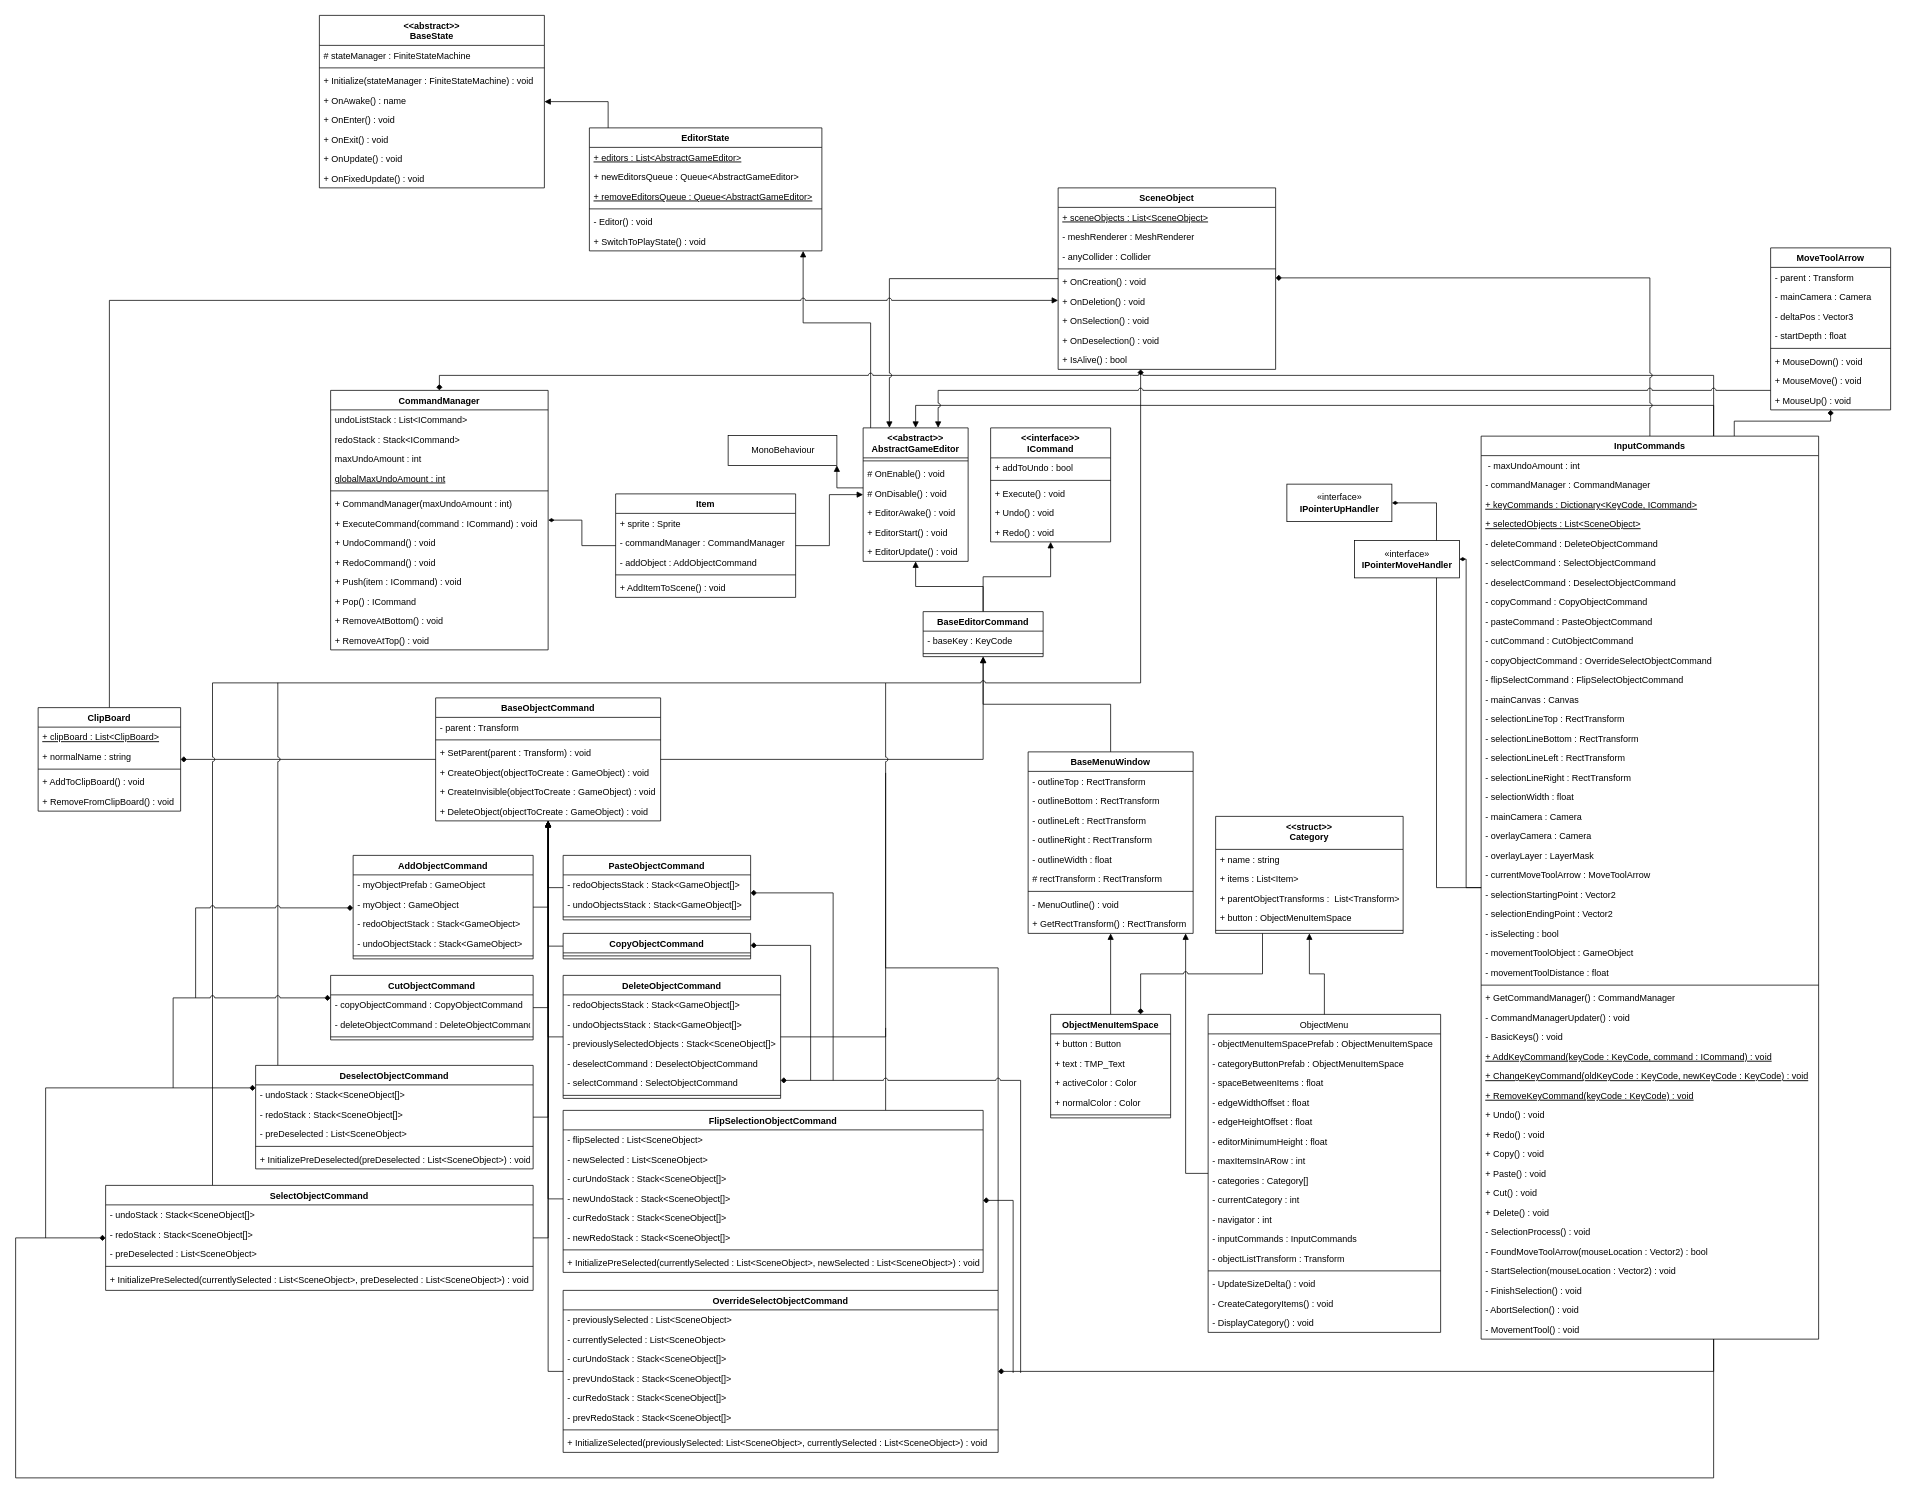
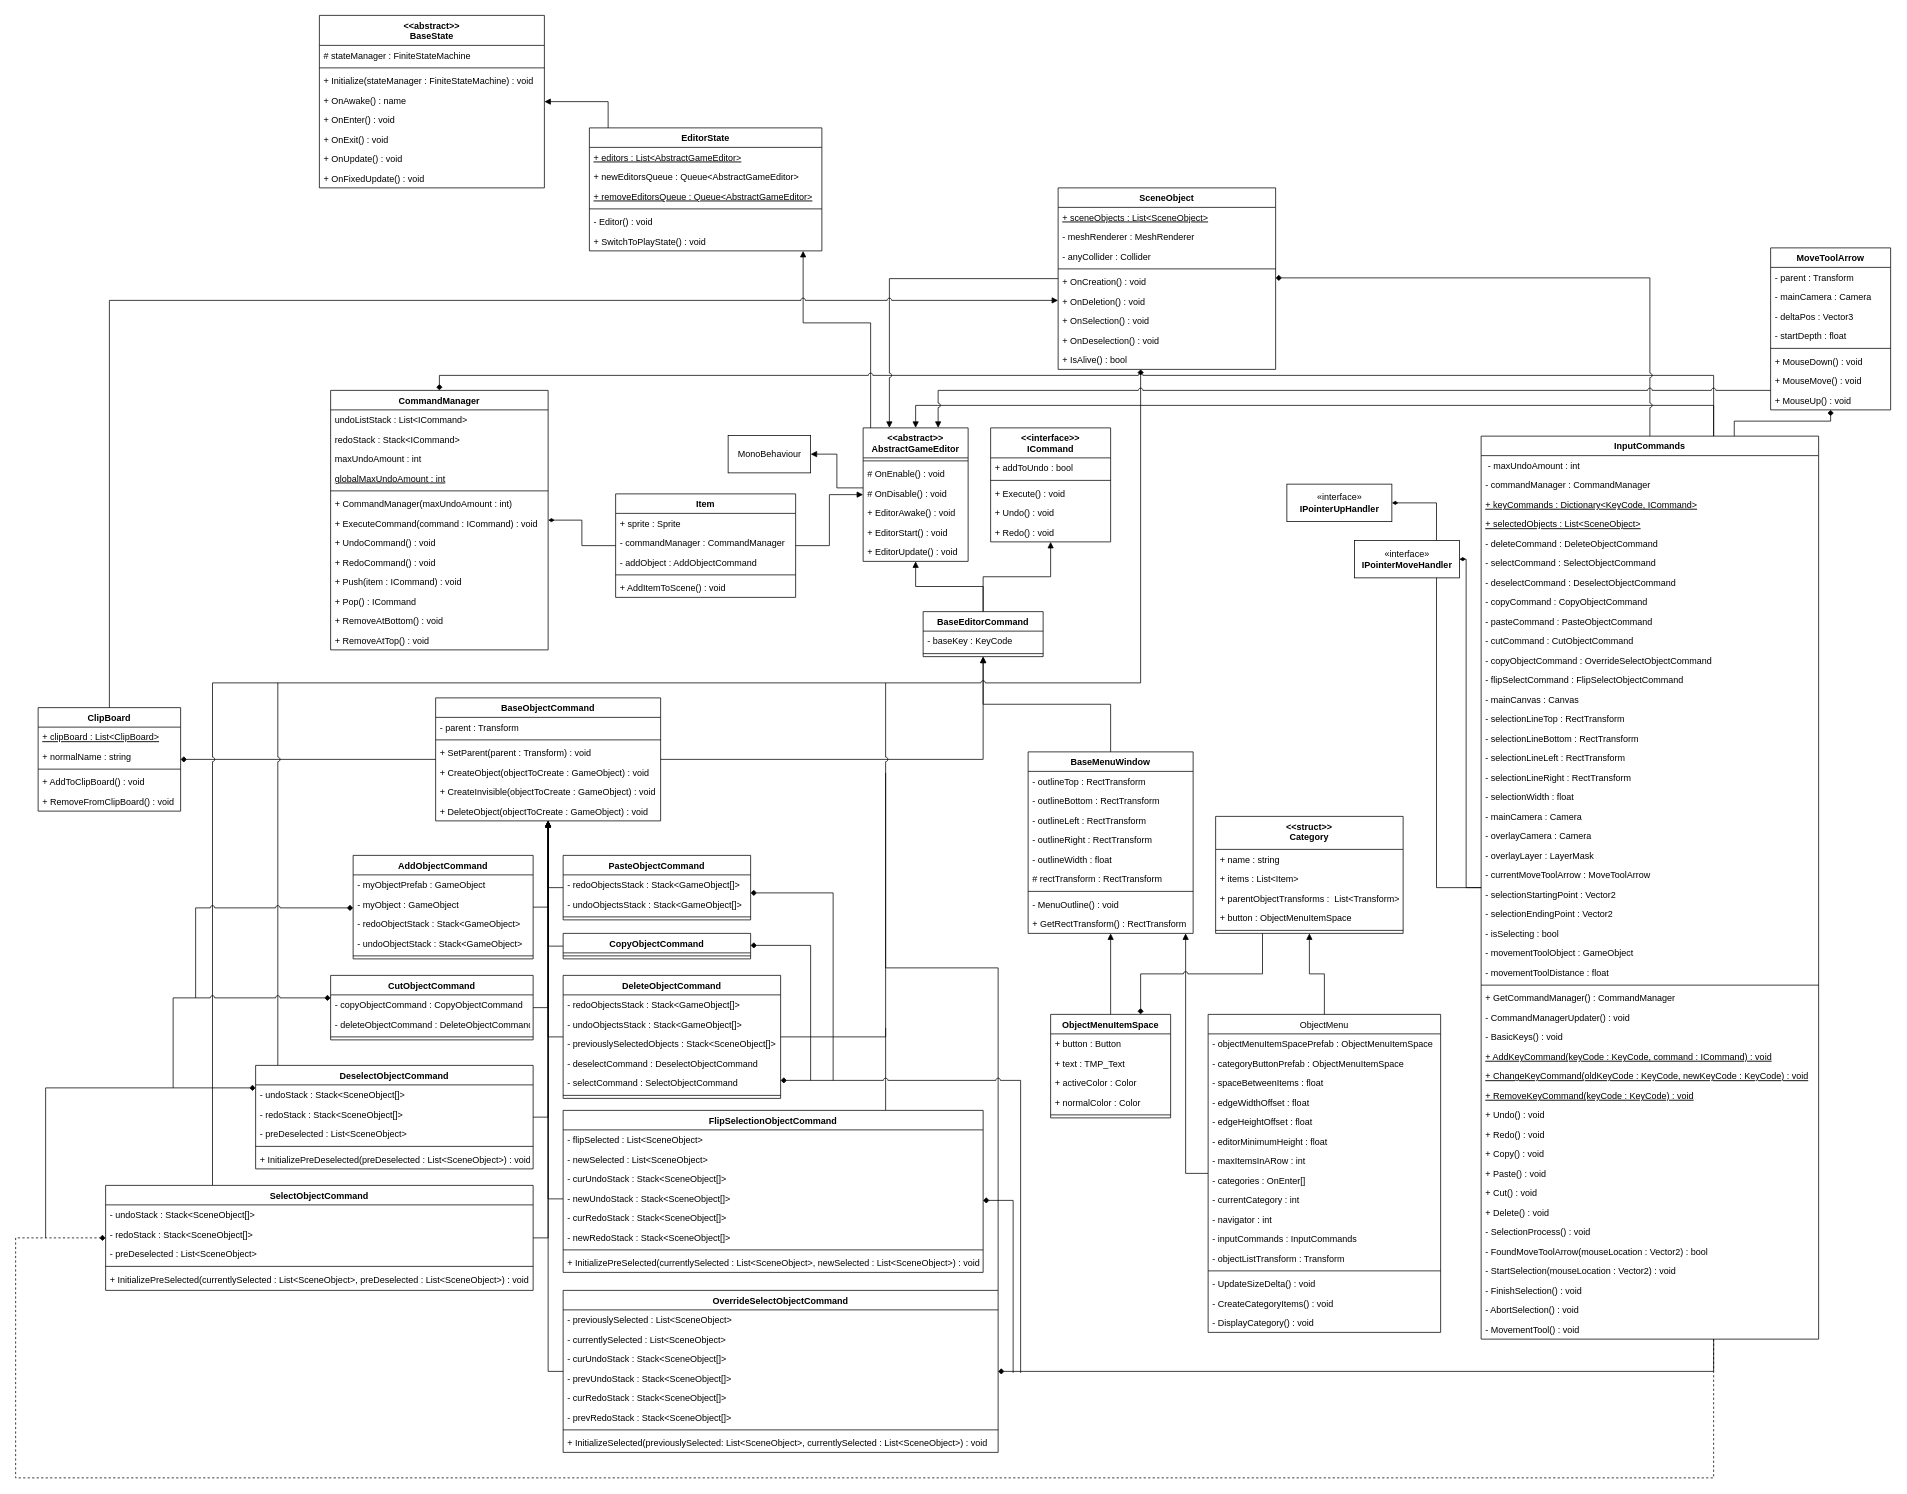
(782, 450) -> (769, 454)
(1269, 1181) -> (1267, 1181)
(754, 1478) -> (754, 1478)
